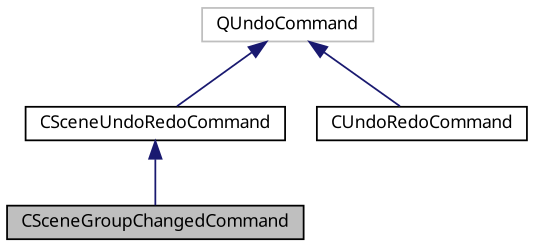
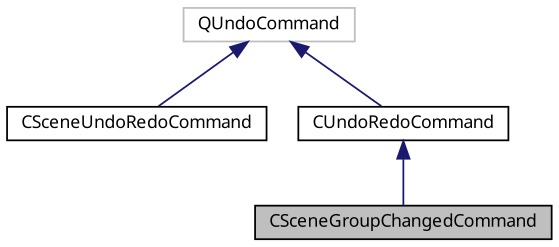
(155, 182) -> (403, 182)
